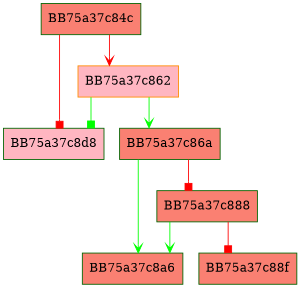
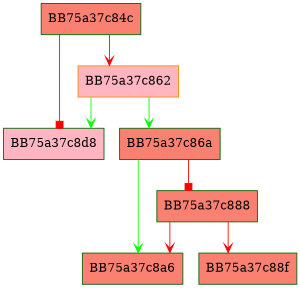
(91, 108) -> (91, 108)
(170, 233) -> (170, 233)
(228, 233) -> (228, 233)
